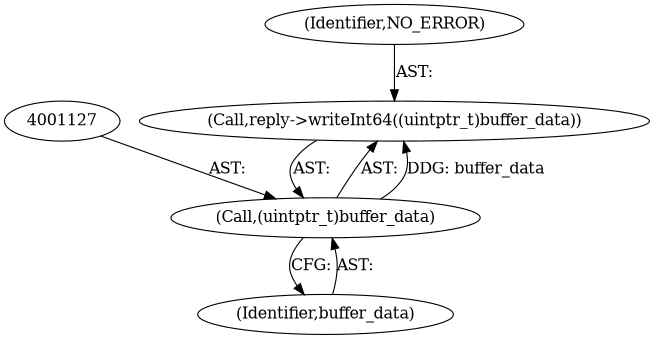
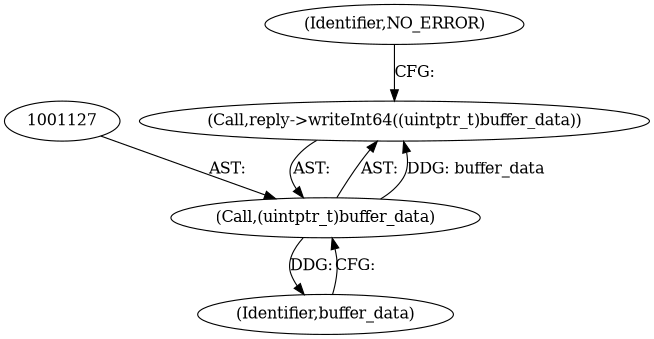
(417, 73) -> (417, 73)
(62, 121) -> (62, 121)
(314, 266) -> (314, 266)
(358, 266) -> (358, 266)
